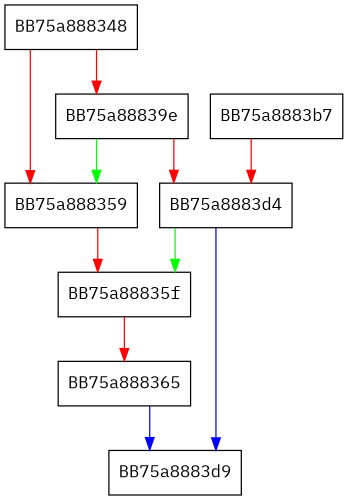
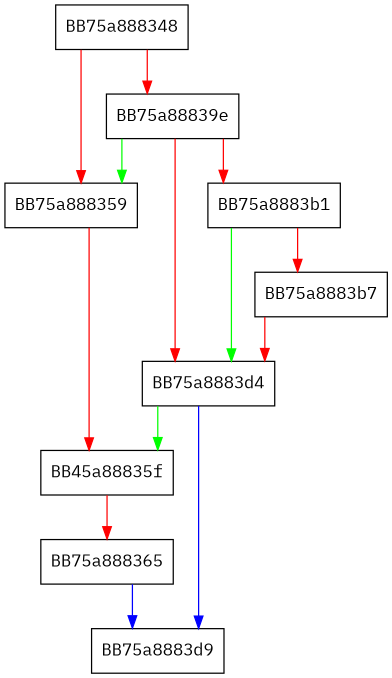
none -> (274, 205)
(124, 295) -> (107, 473)
